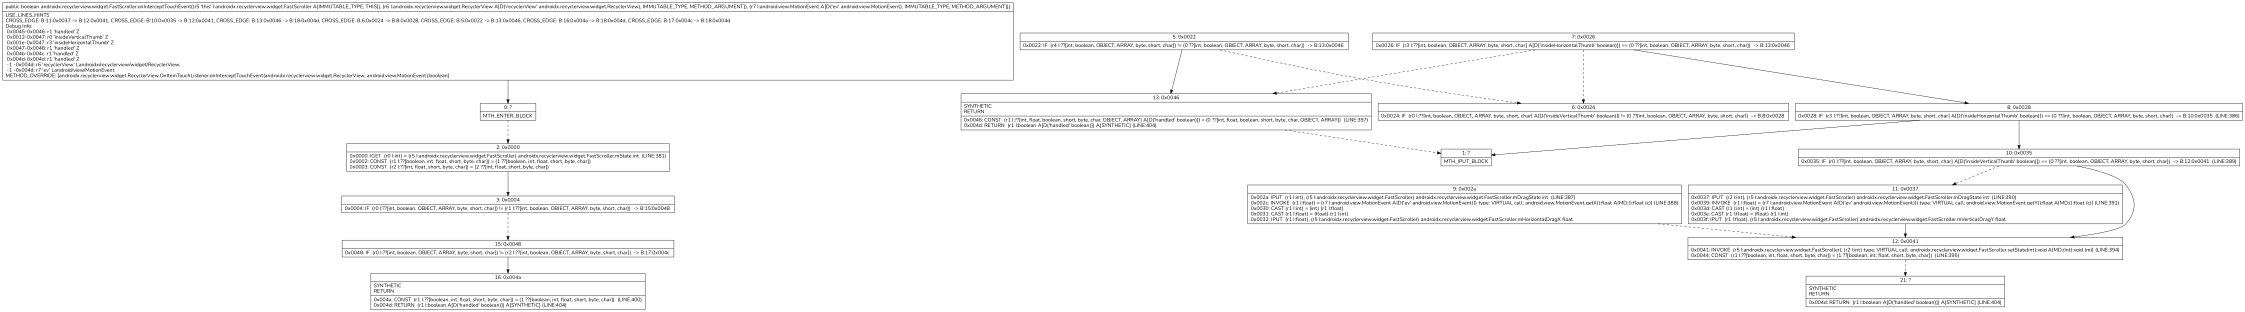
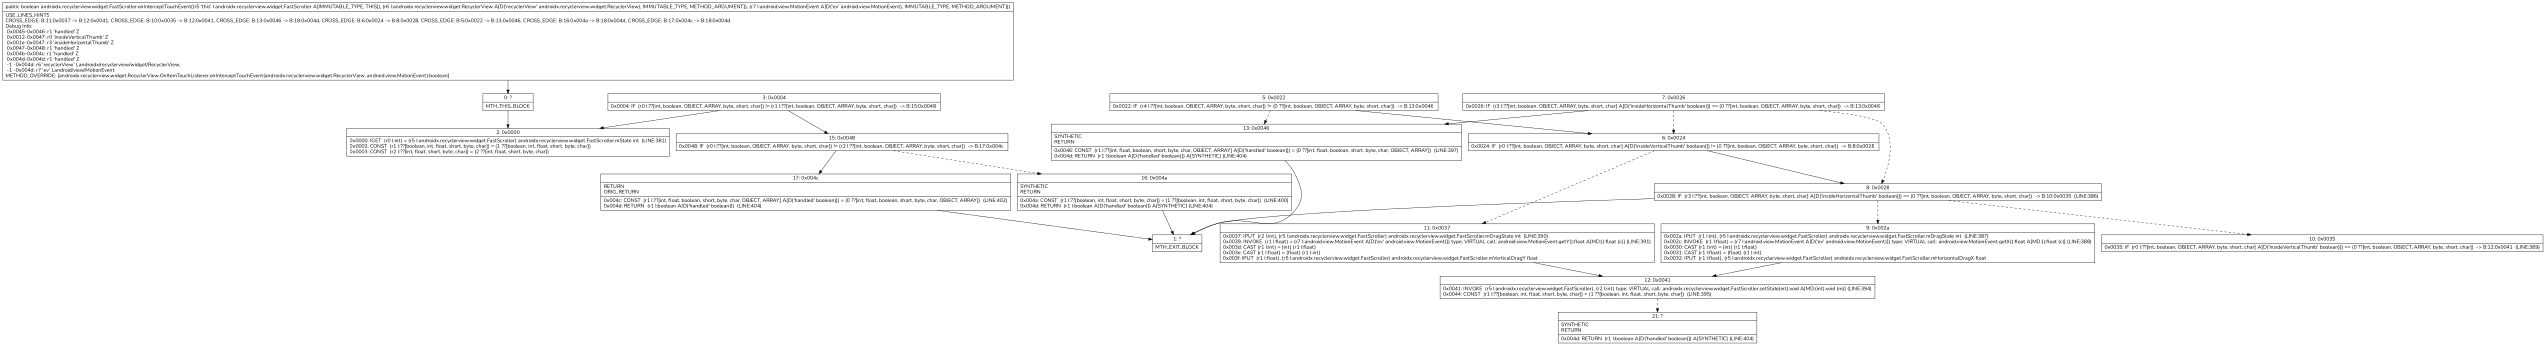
(1177, 70) -> (1268, 116)
(1406, 71) -> (1518, 117)
(1799, 76) -> (1880, 122)
(1368, 80) -> (1484, 123)
(508, 116) -> (508, 106)
(508, 130) -> (508, 118)
(2019, 133) -> (2098, 218)
(1361, 141) -> (1274, 223)
(1466, 162) -> (1177, 247)
none -> (1774, 167)
(1977, 175) -> (1570, 187)
(508, 182) -> (662, 119)
none -> (806, 192)
(2134, 205) -> none
none -> (1878, 210)
none -> (1167, 221)
(508, 225) -> (806, 121)
(1725, 230) -> (1749, 269)
(508, 263) -> (965, 162)
